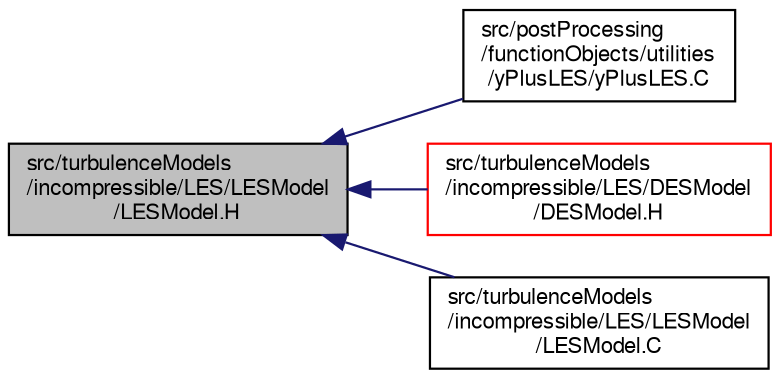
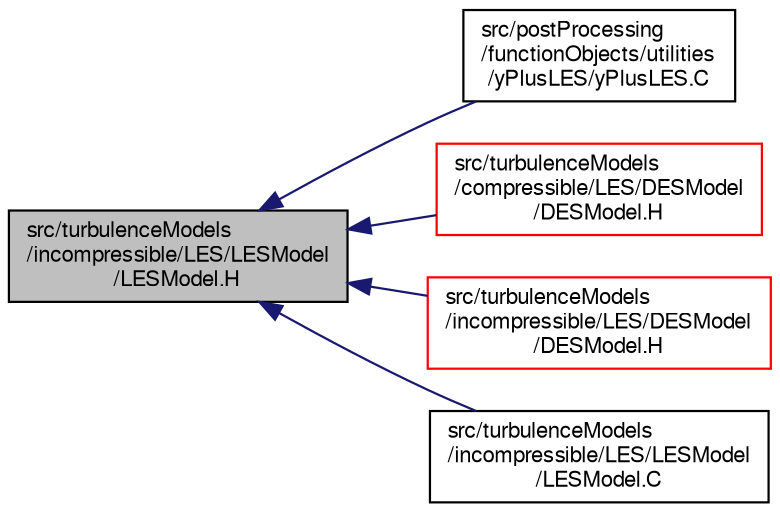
none -> (599, 189)
